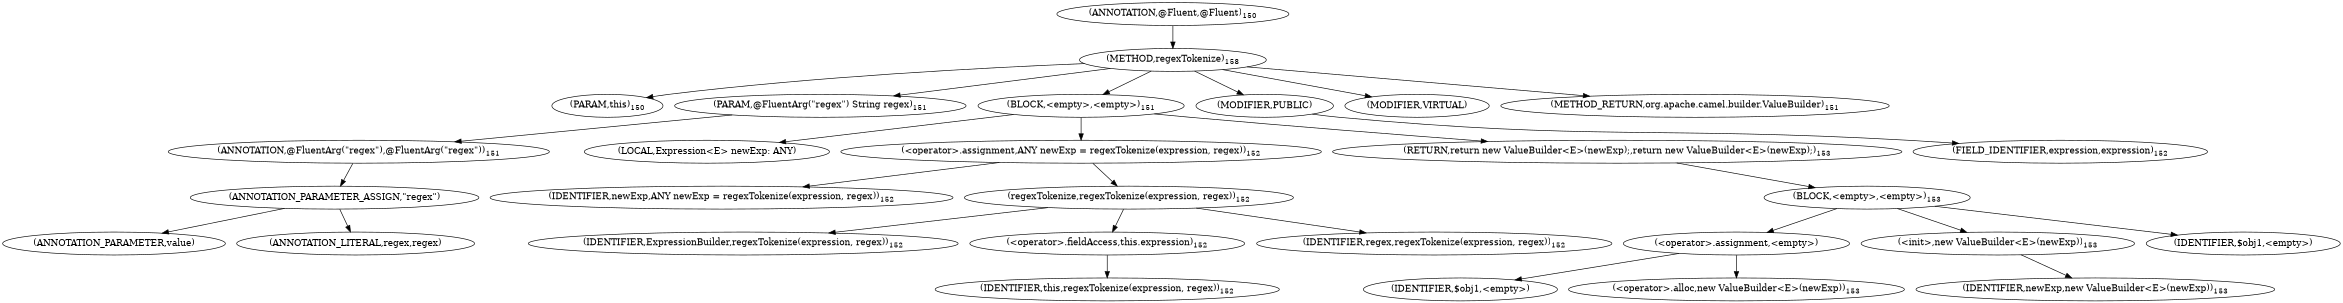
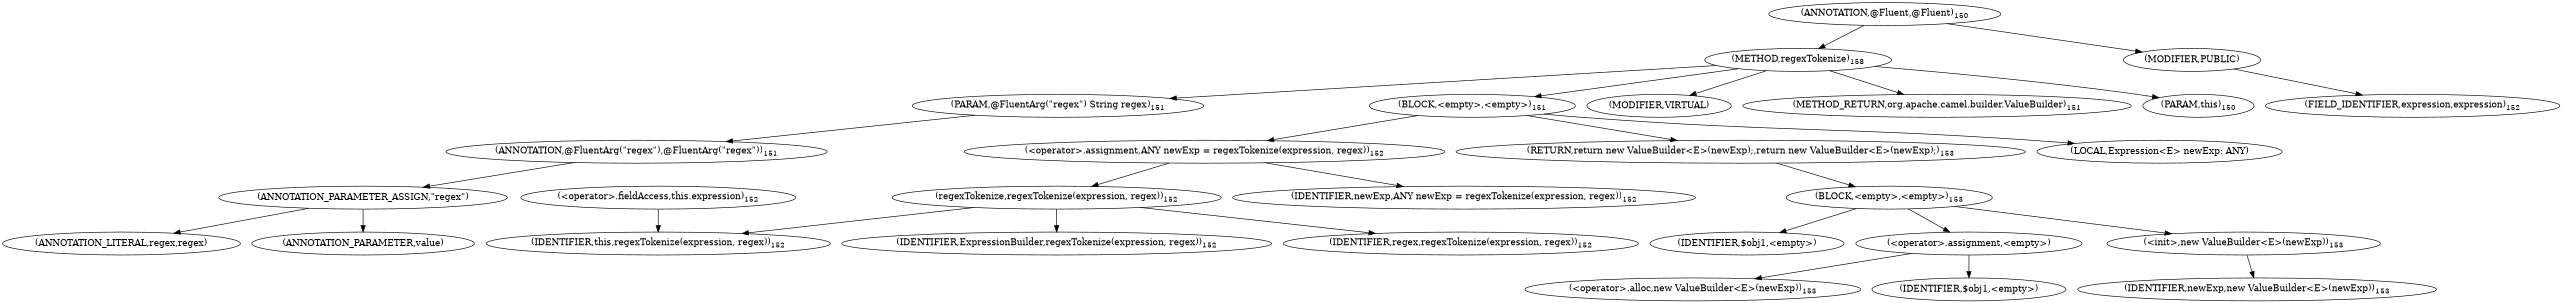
(1216, 82) -> (2041, 37)
(1119, 218) -> (861, 220)
